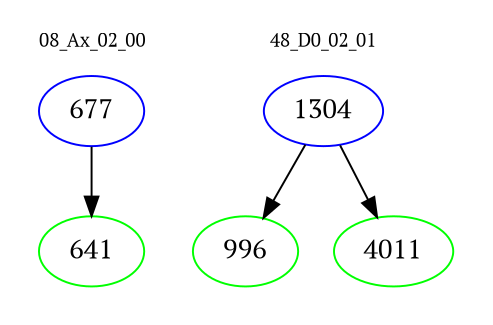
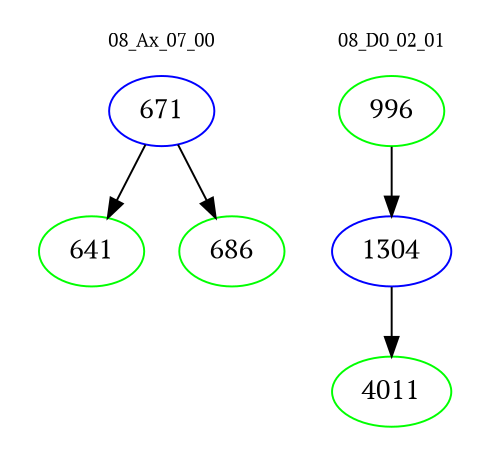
(93, 42) -> (162, 42)
(323, 42) -> (392, 42)
(92, 111) -> (162, 111)
(289, 173) -> (392, 172)
none -> (232, 251)
